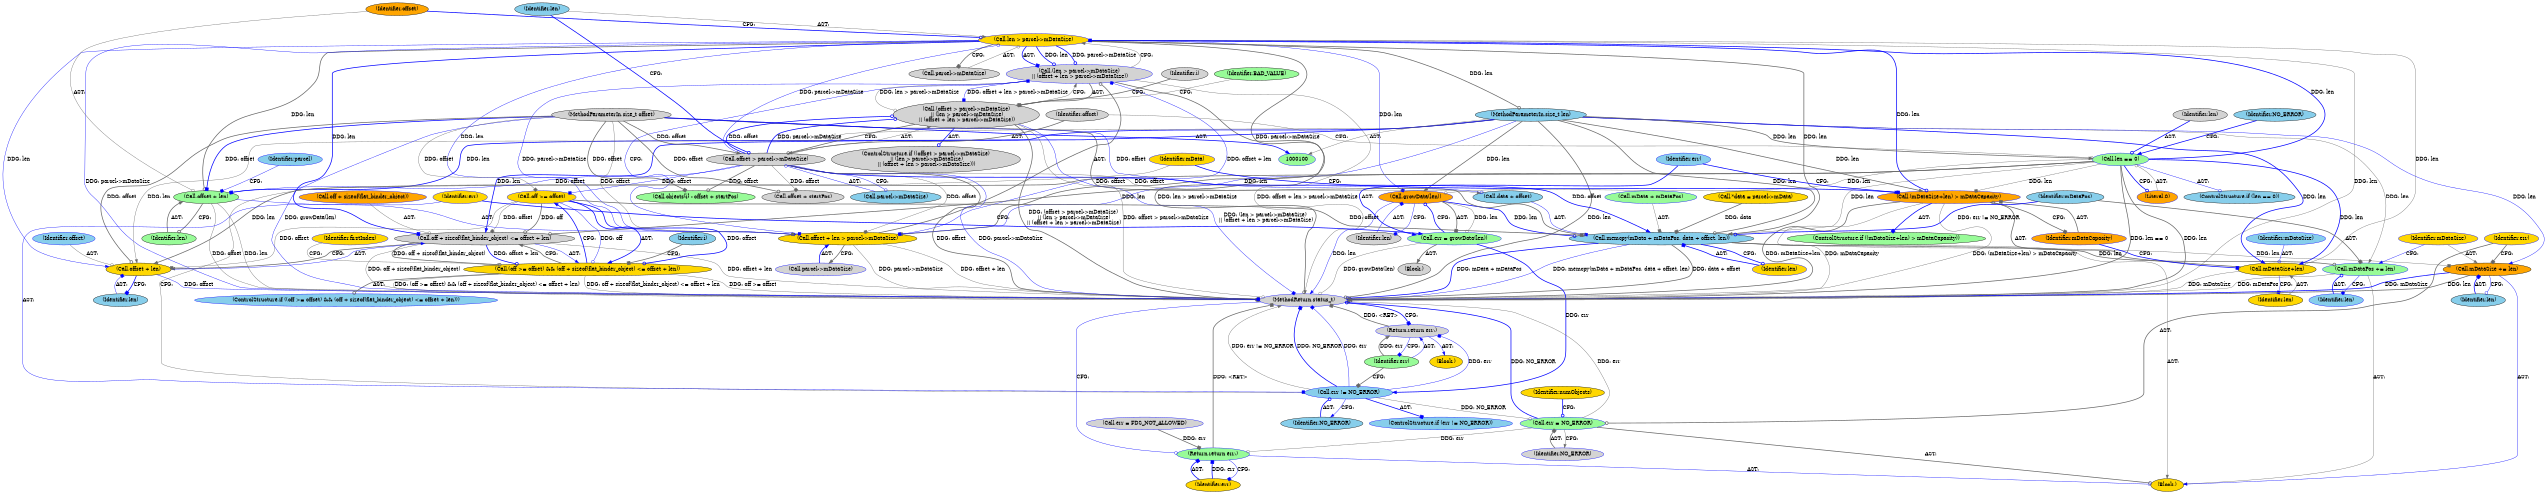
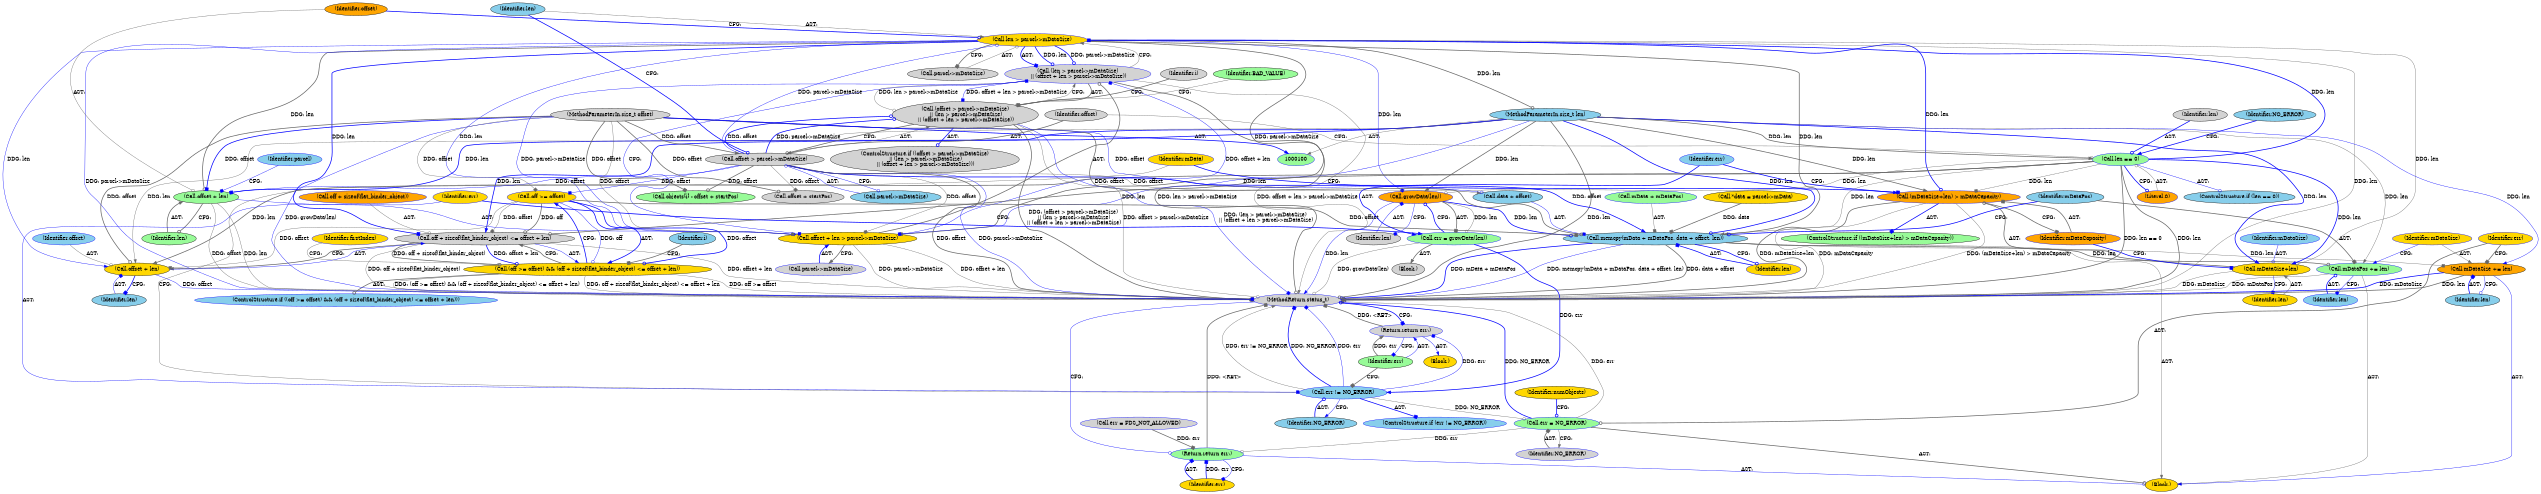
(1735, 181) -> (1741, 181)
(1989, 218) -> (2002, 218)
